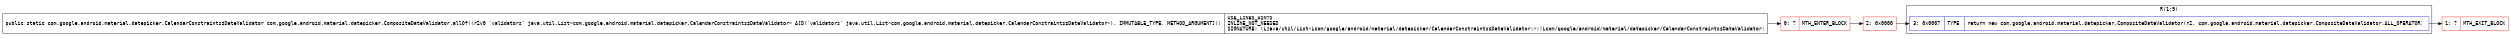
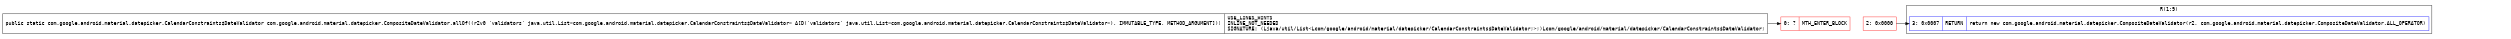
(1953, 23) -> (1954, 23)
(1855, 24) -> none
(2475, 24) -> none
